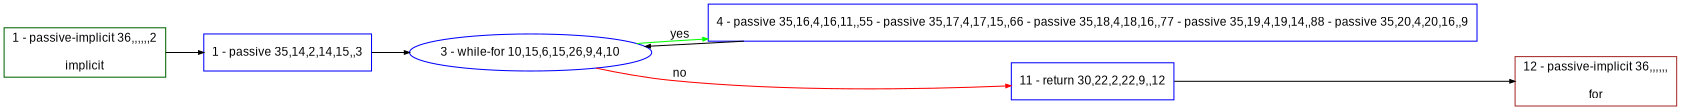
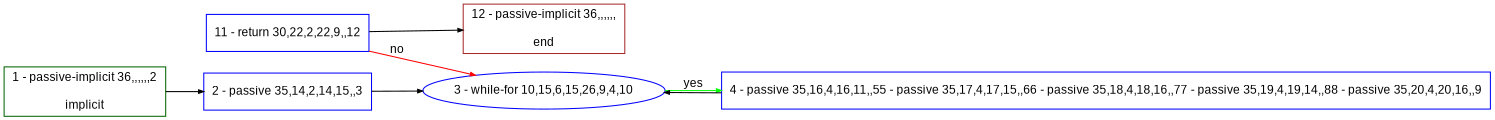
(288, 52) -> (288, 92)
(1596, 81) -> (544, 29)
(800, 88) -> (420, 63)
